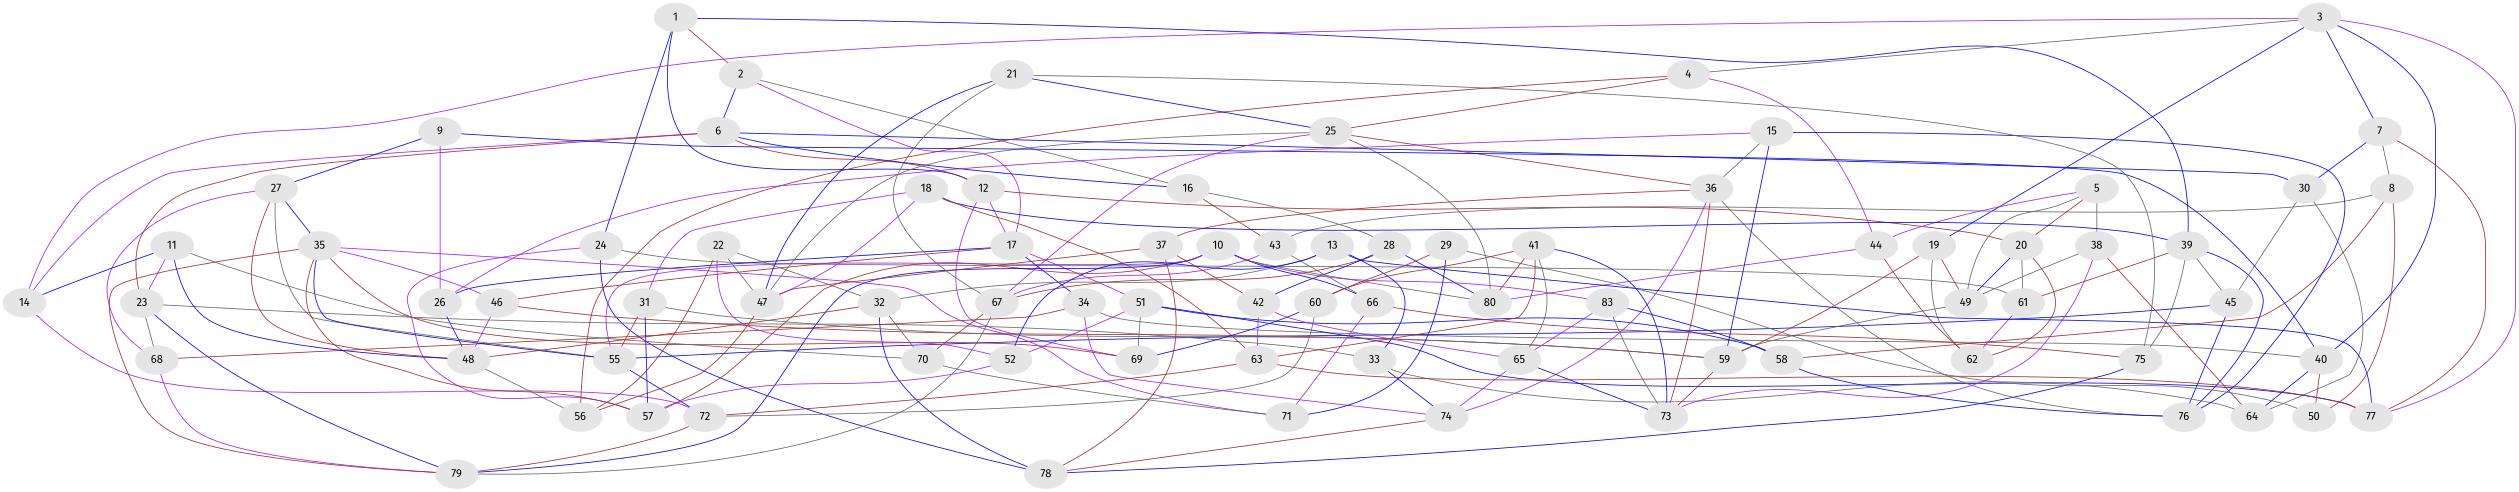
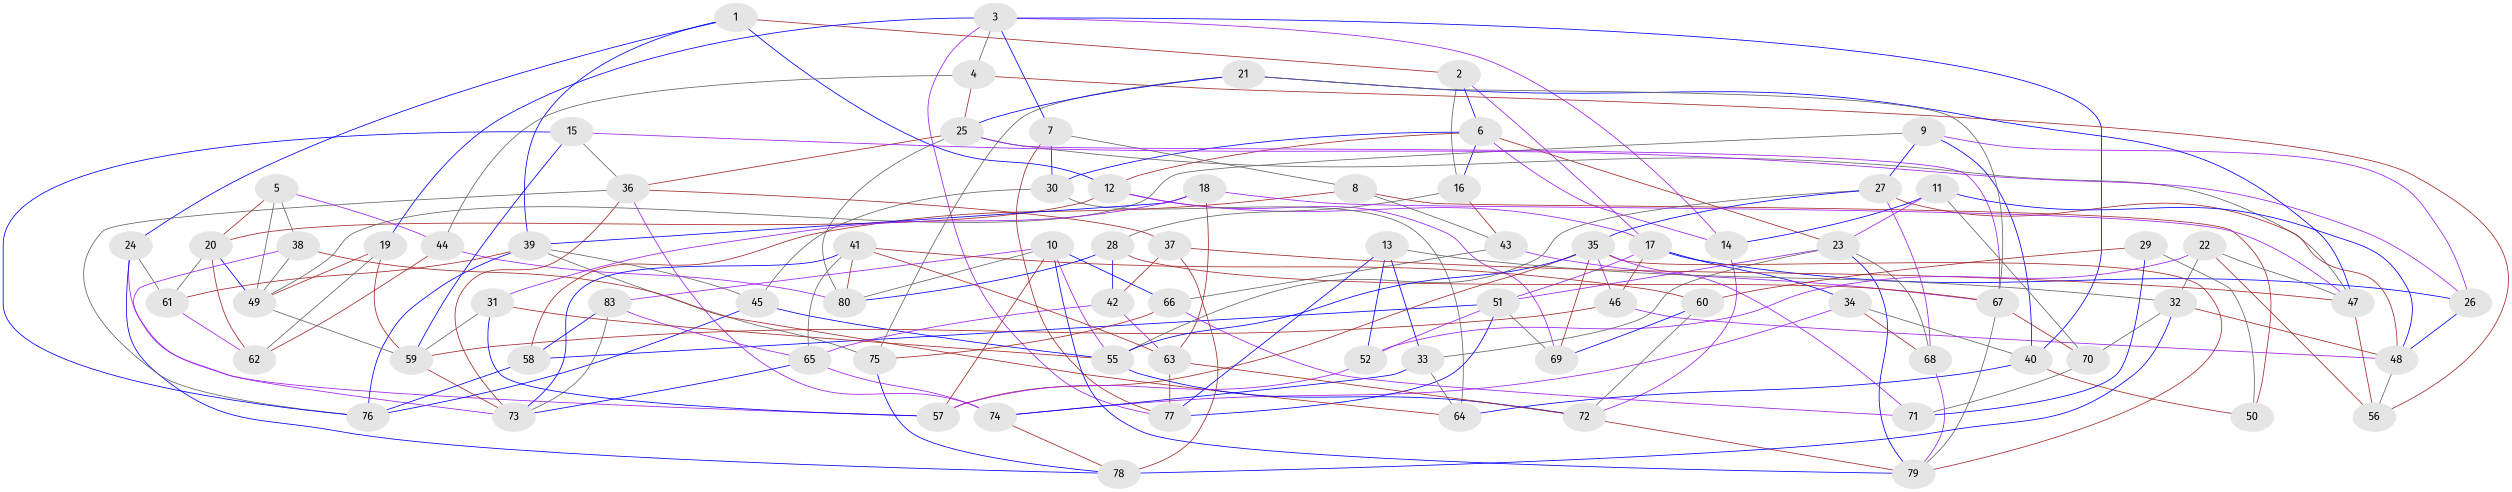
(1809, 126) -> (671, 90)
none -> (1158, 188)
none -> (1646, 278)
